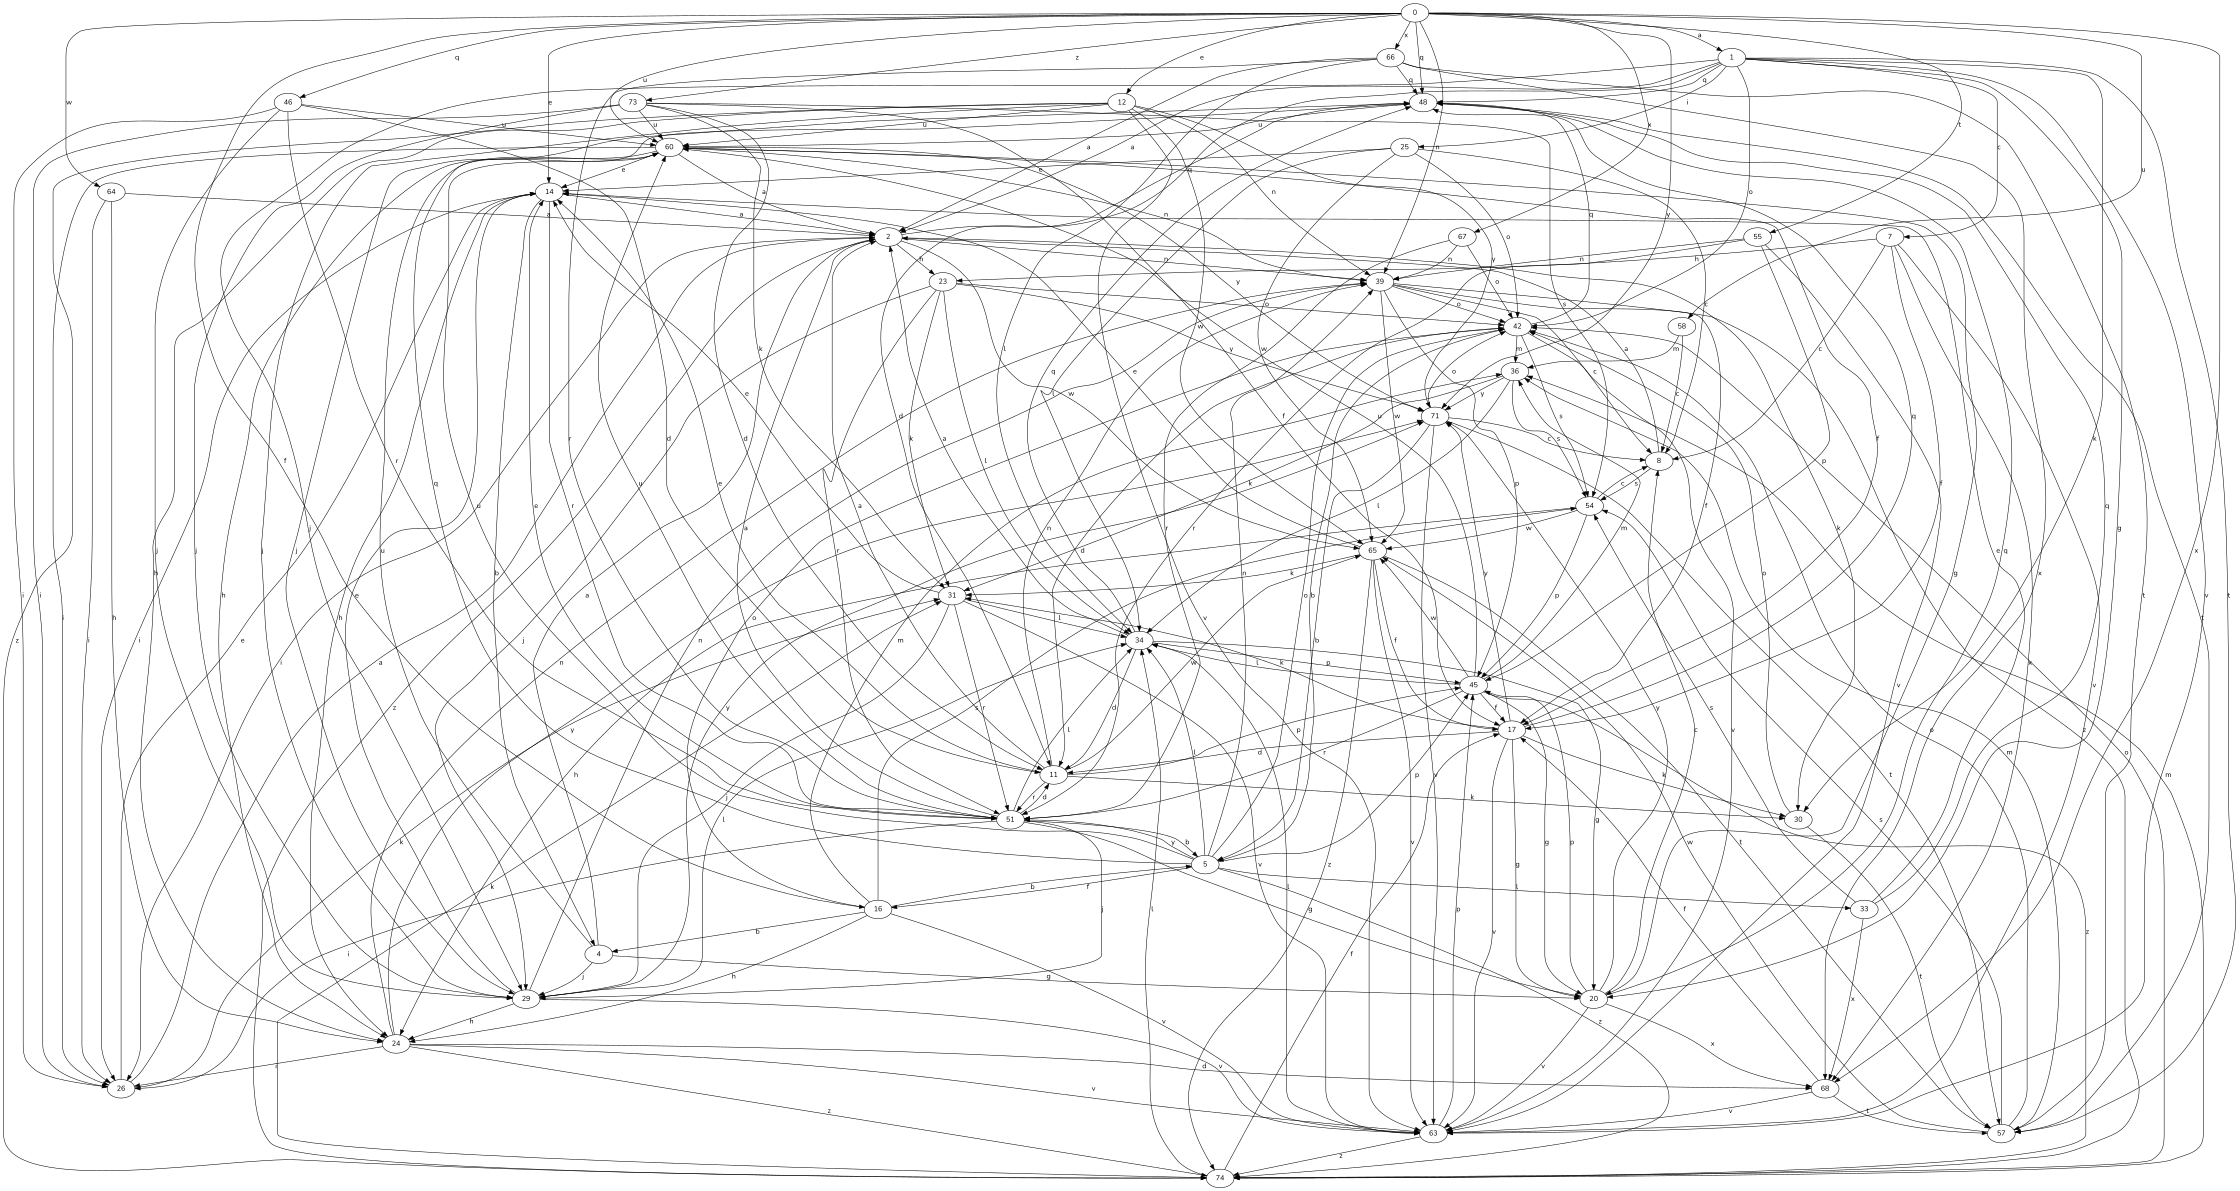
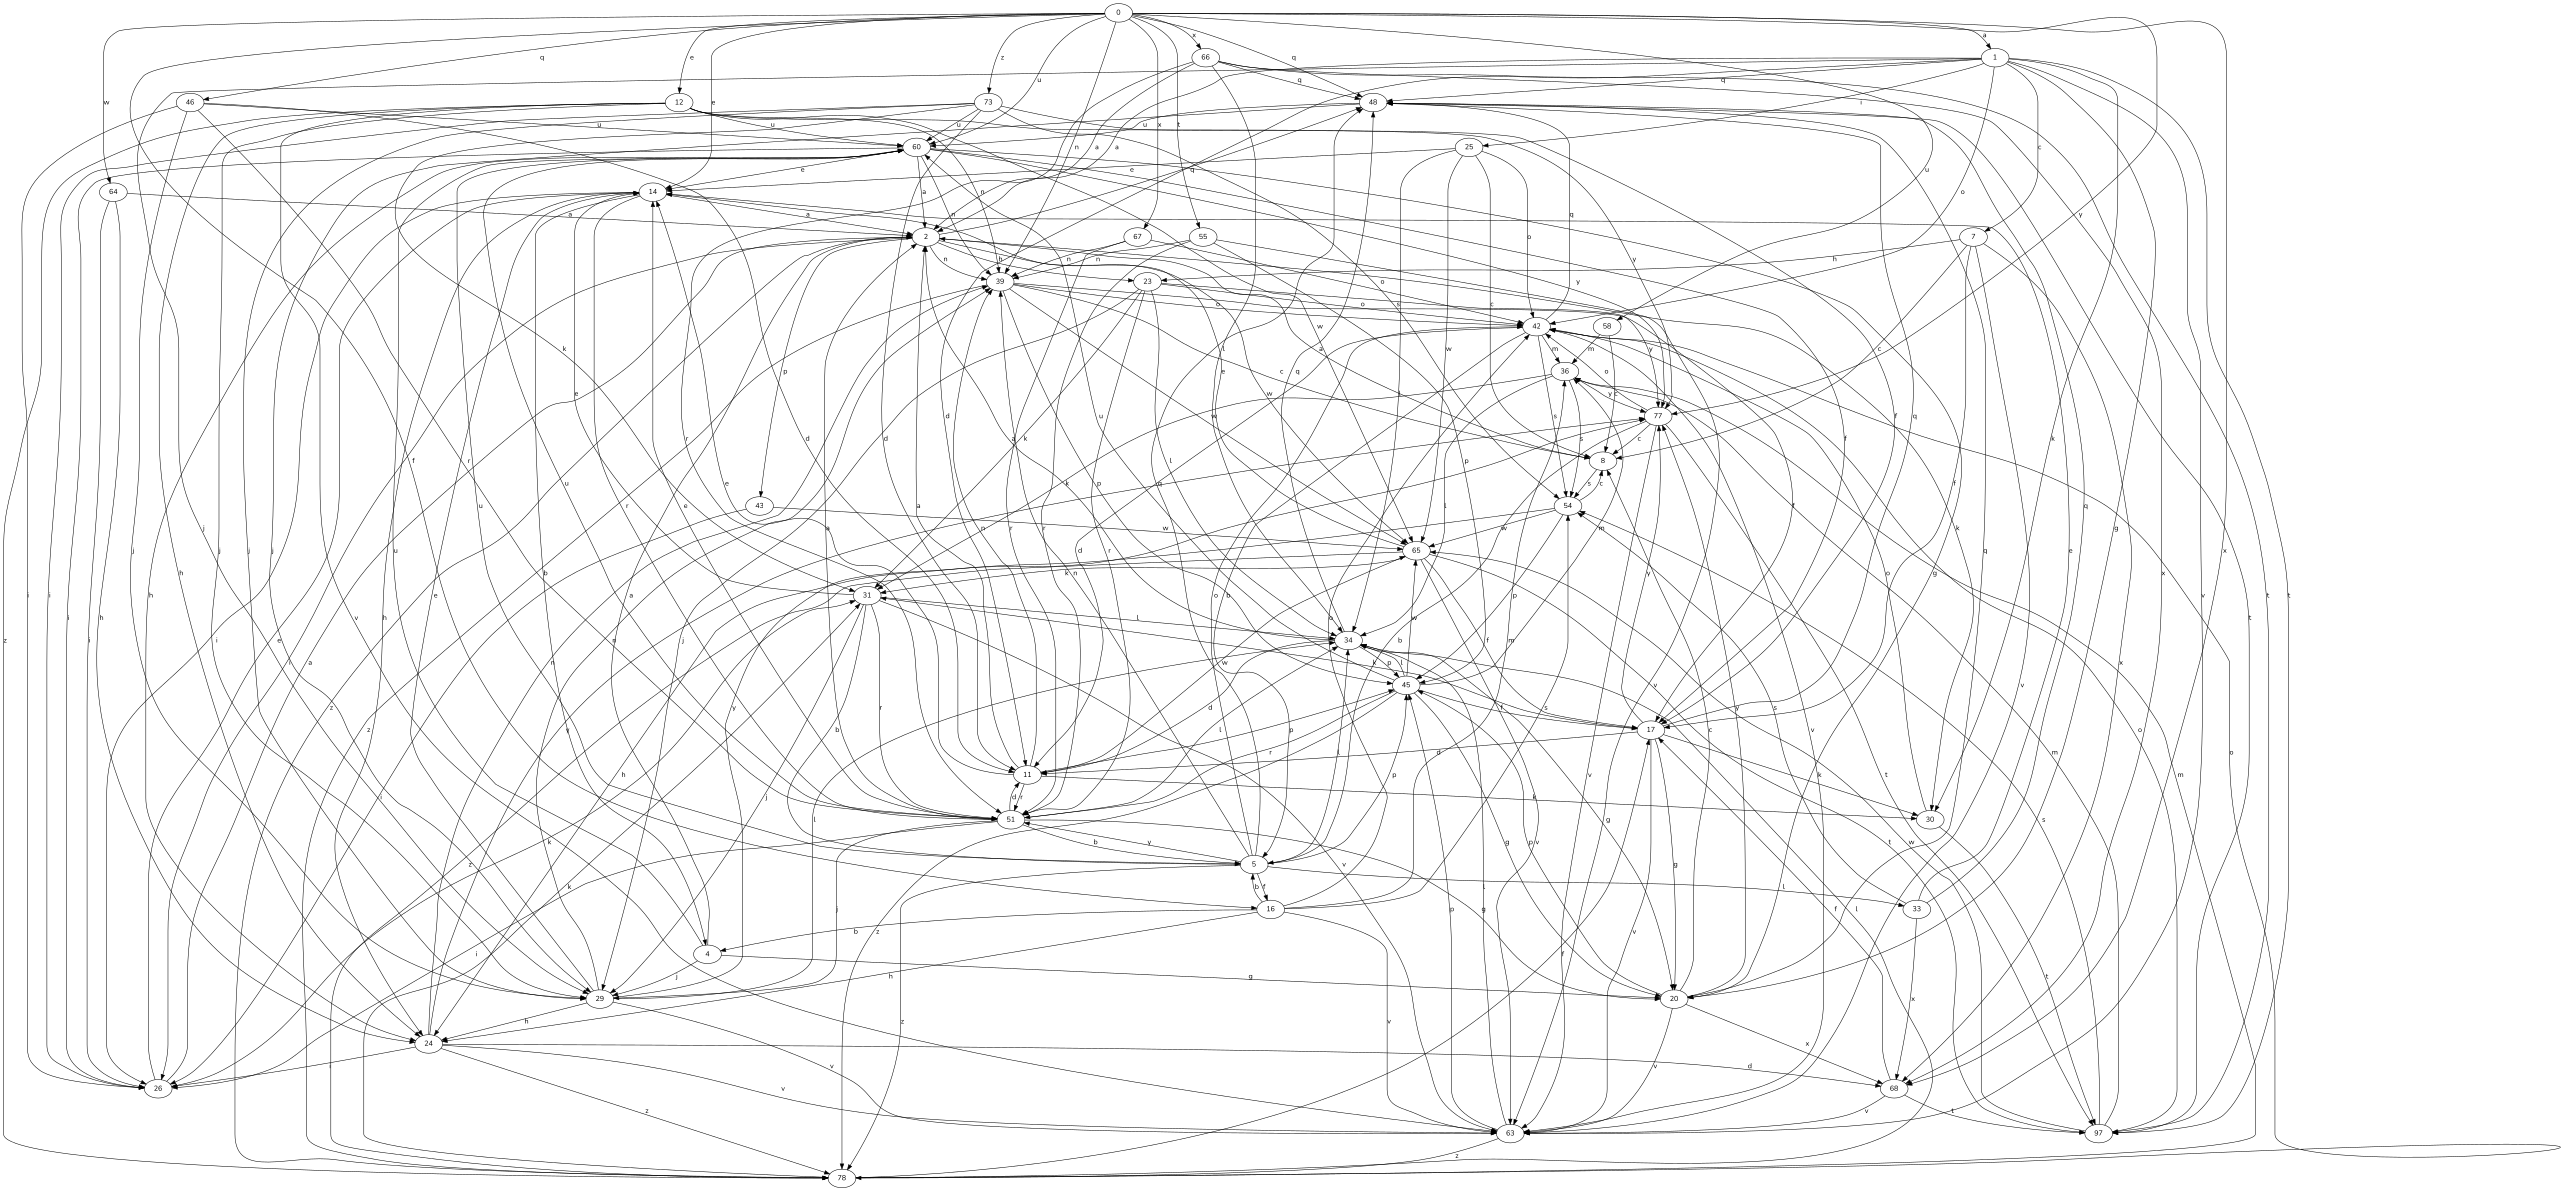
(1435, 416) -> (1658, 416)
none -> (760, 506)
none -> (876, 849)
(2001, 1134) -> (2099, 1134)
(1220, 1178) -> (842, 1178)
